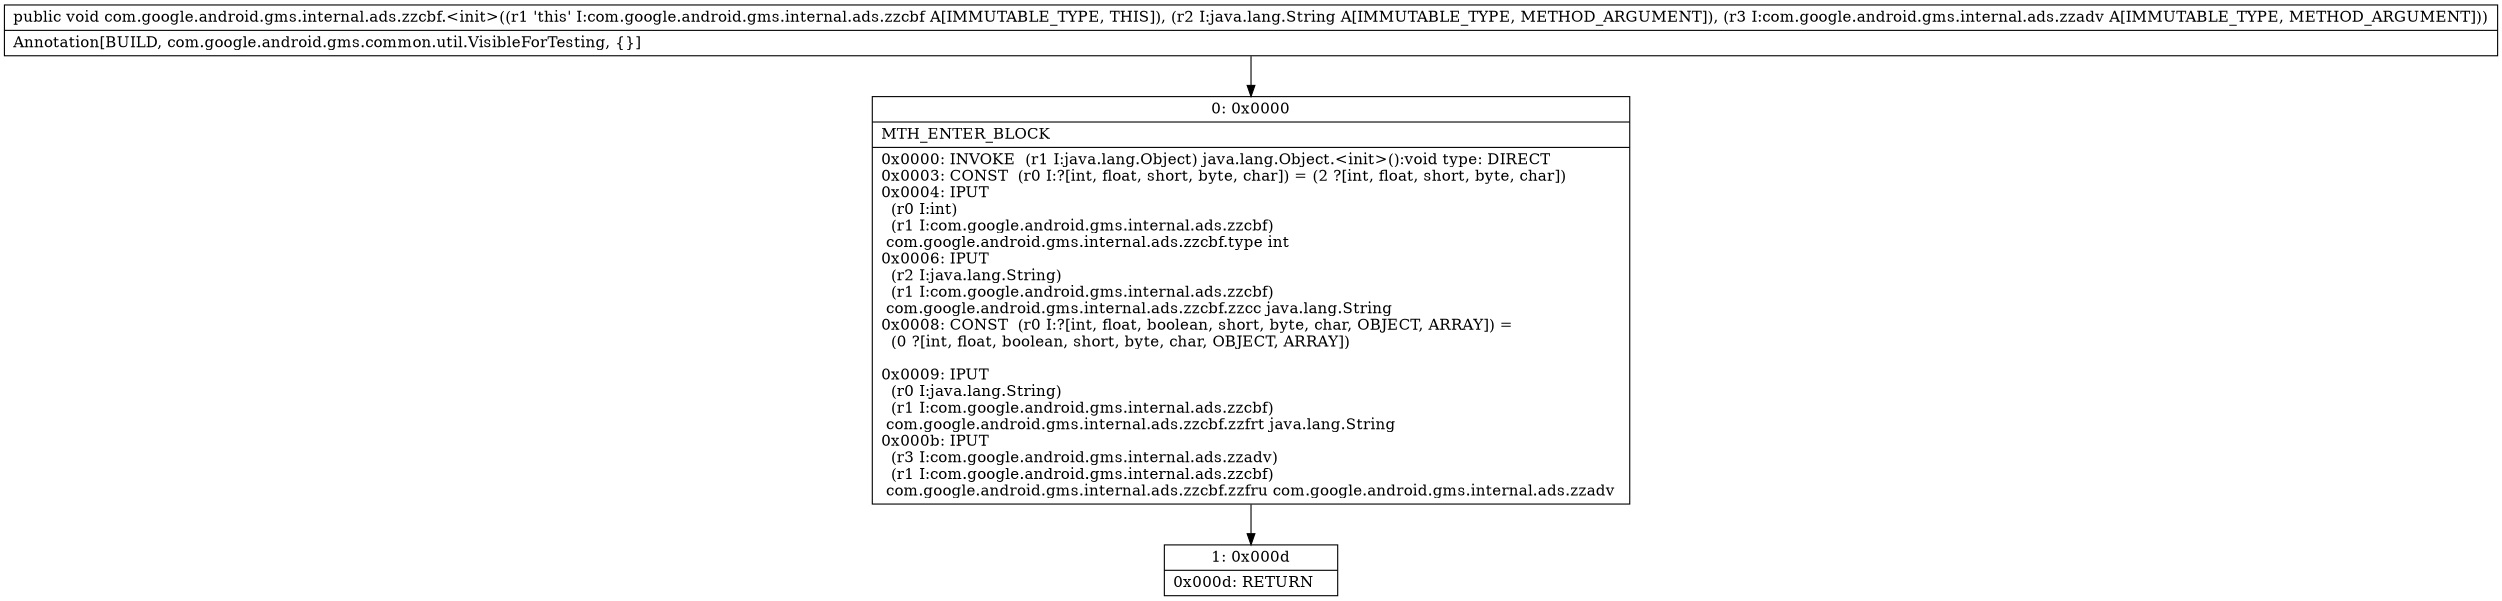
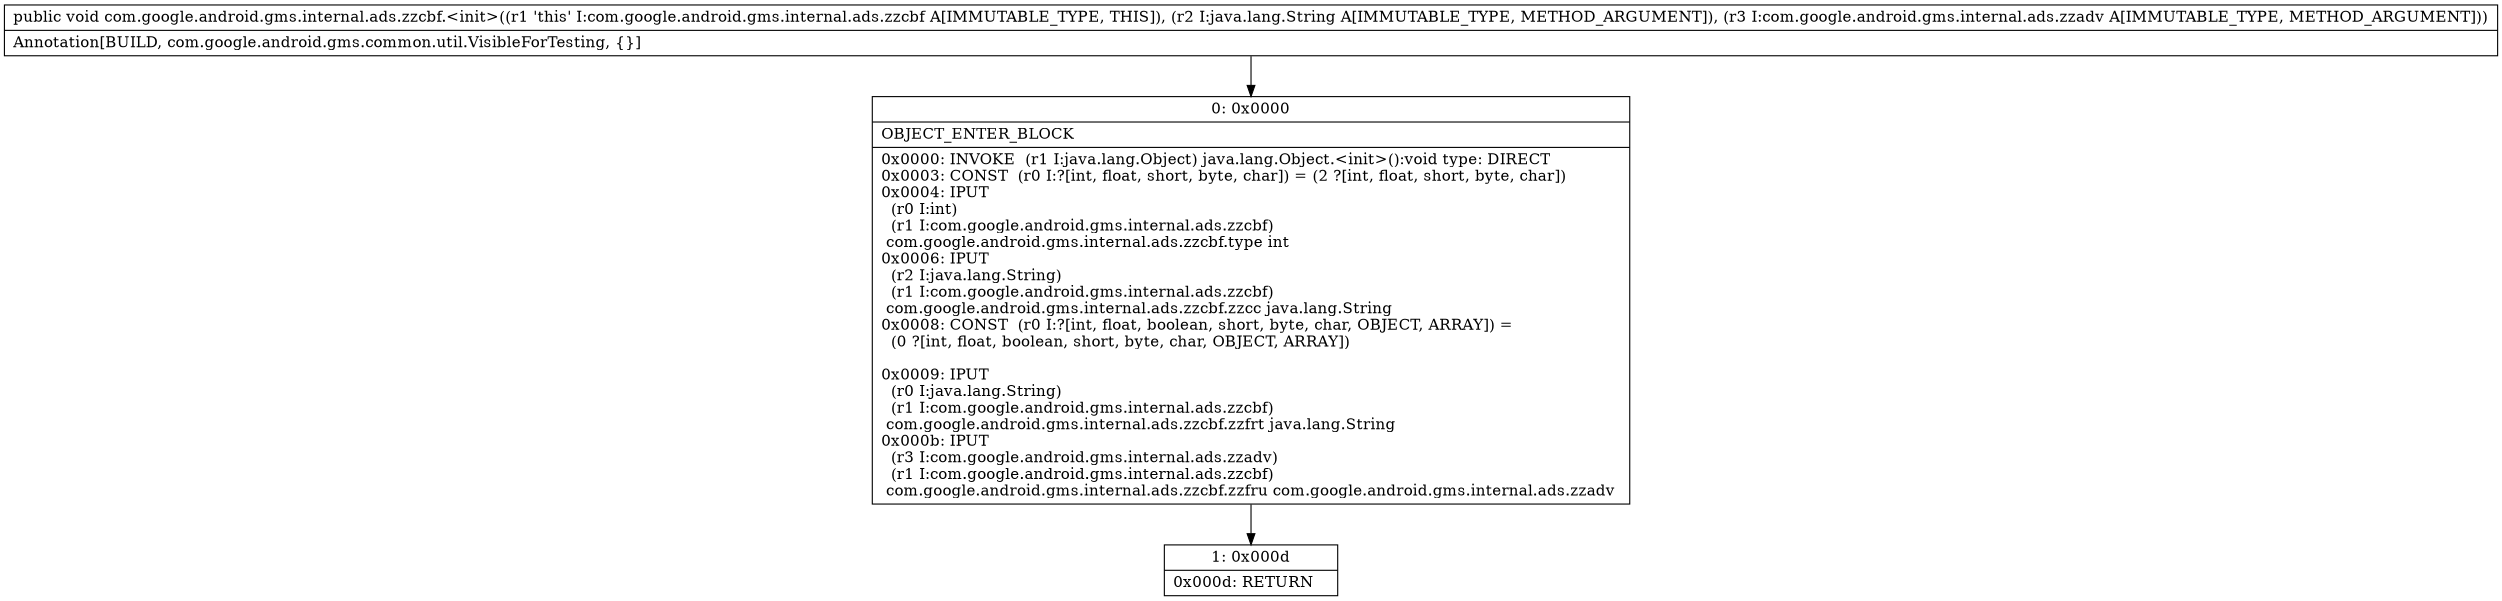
(966, 134) -> (978, 134)
